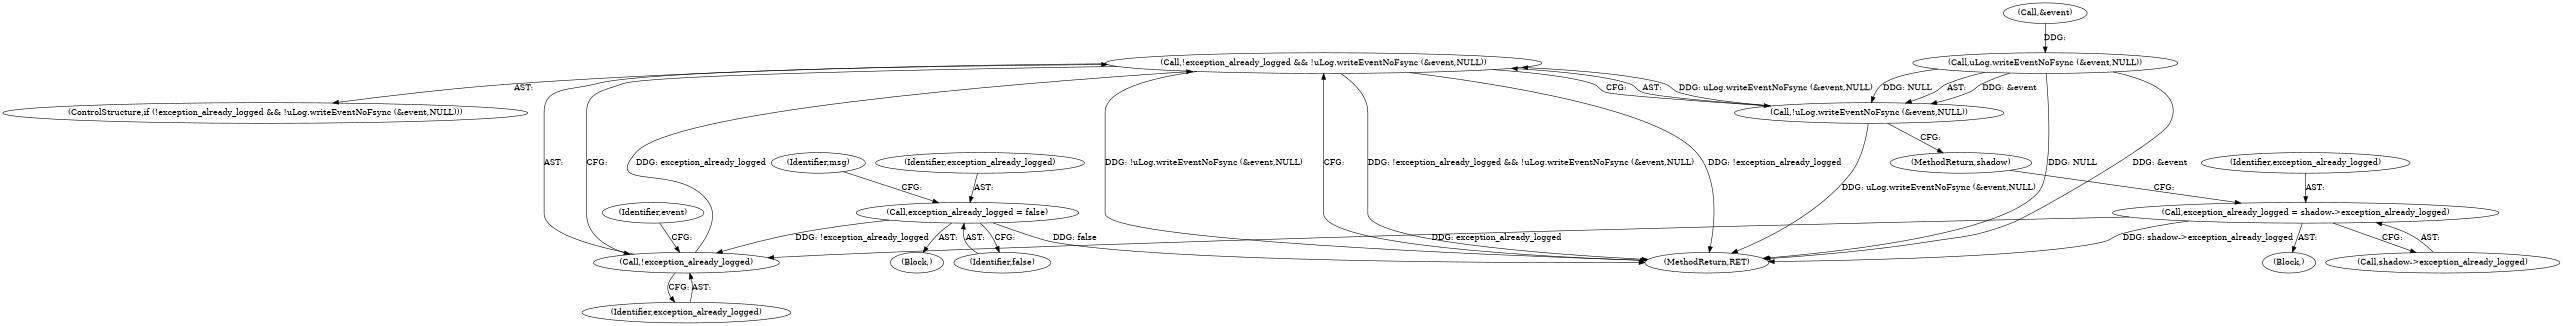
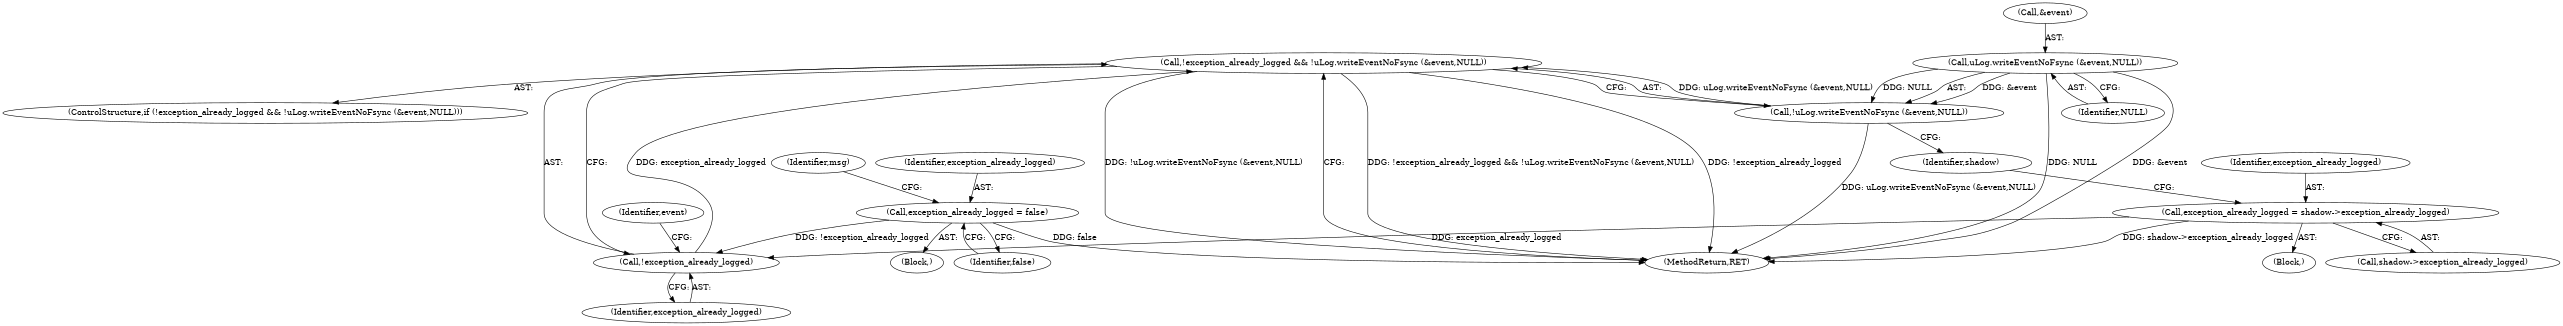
(2056, 38) -> (2056, 38)
none -> (2113, 113)
(1961, 163) -> (1961, 163)
(977, 238) -> (977, 238)
